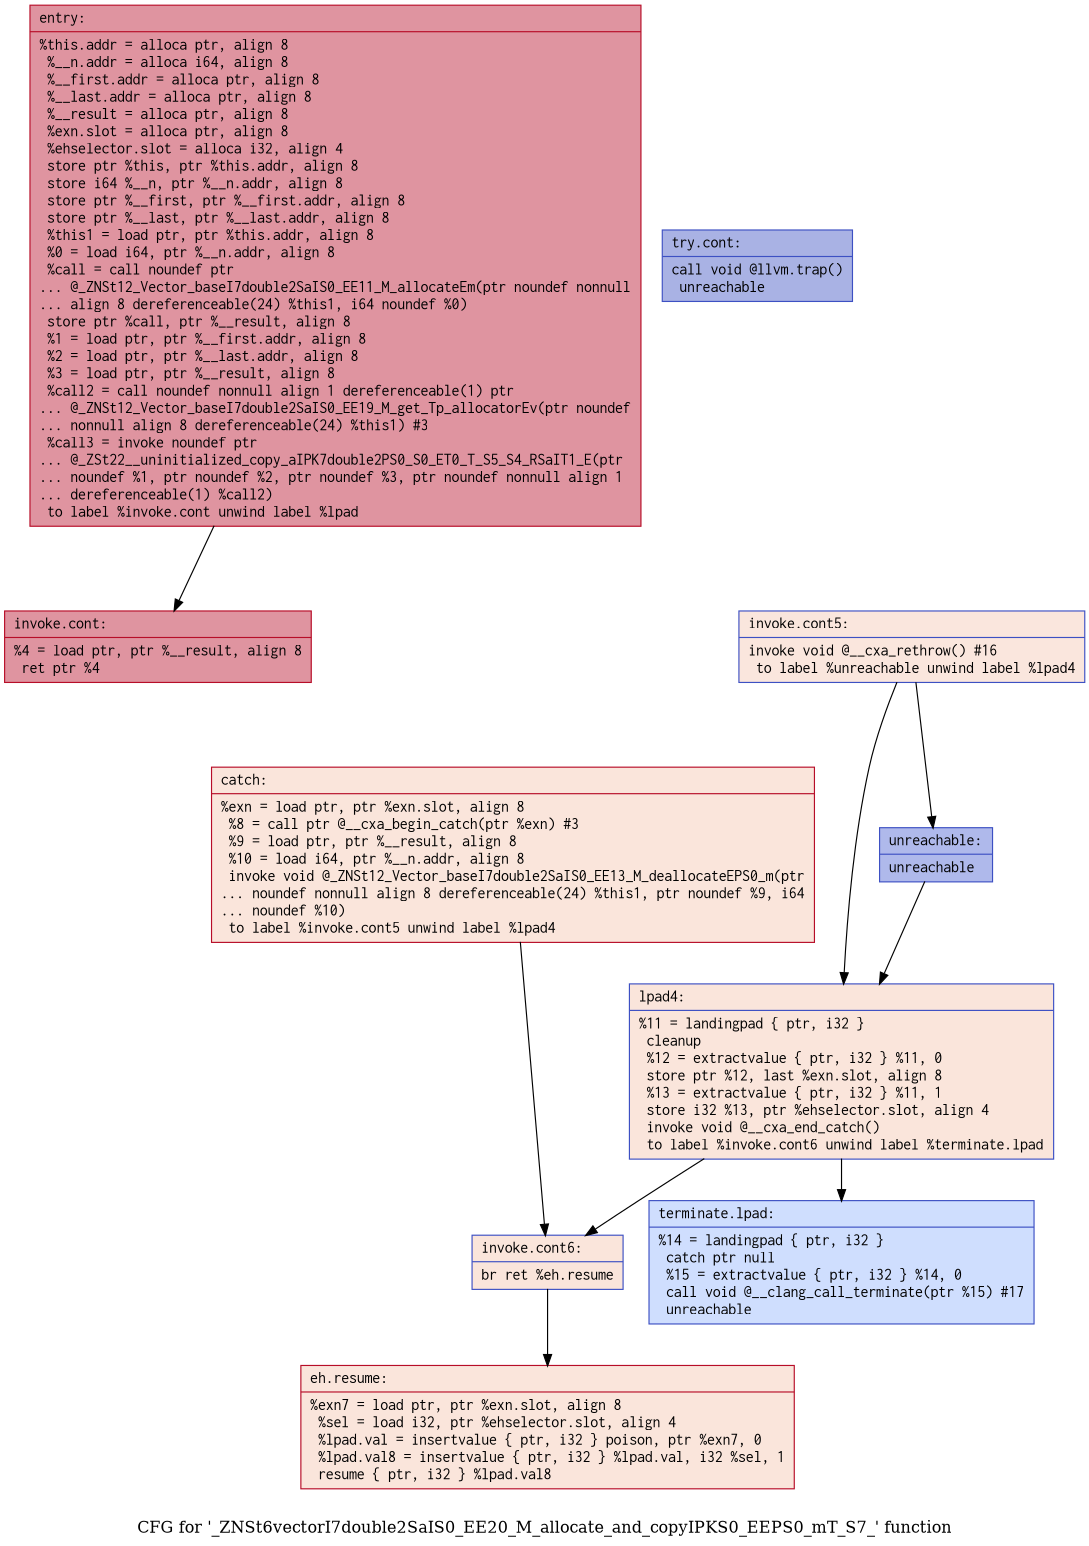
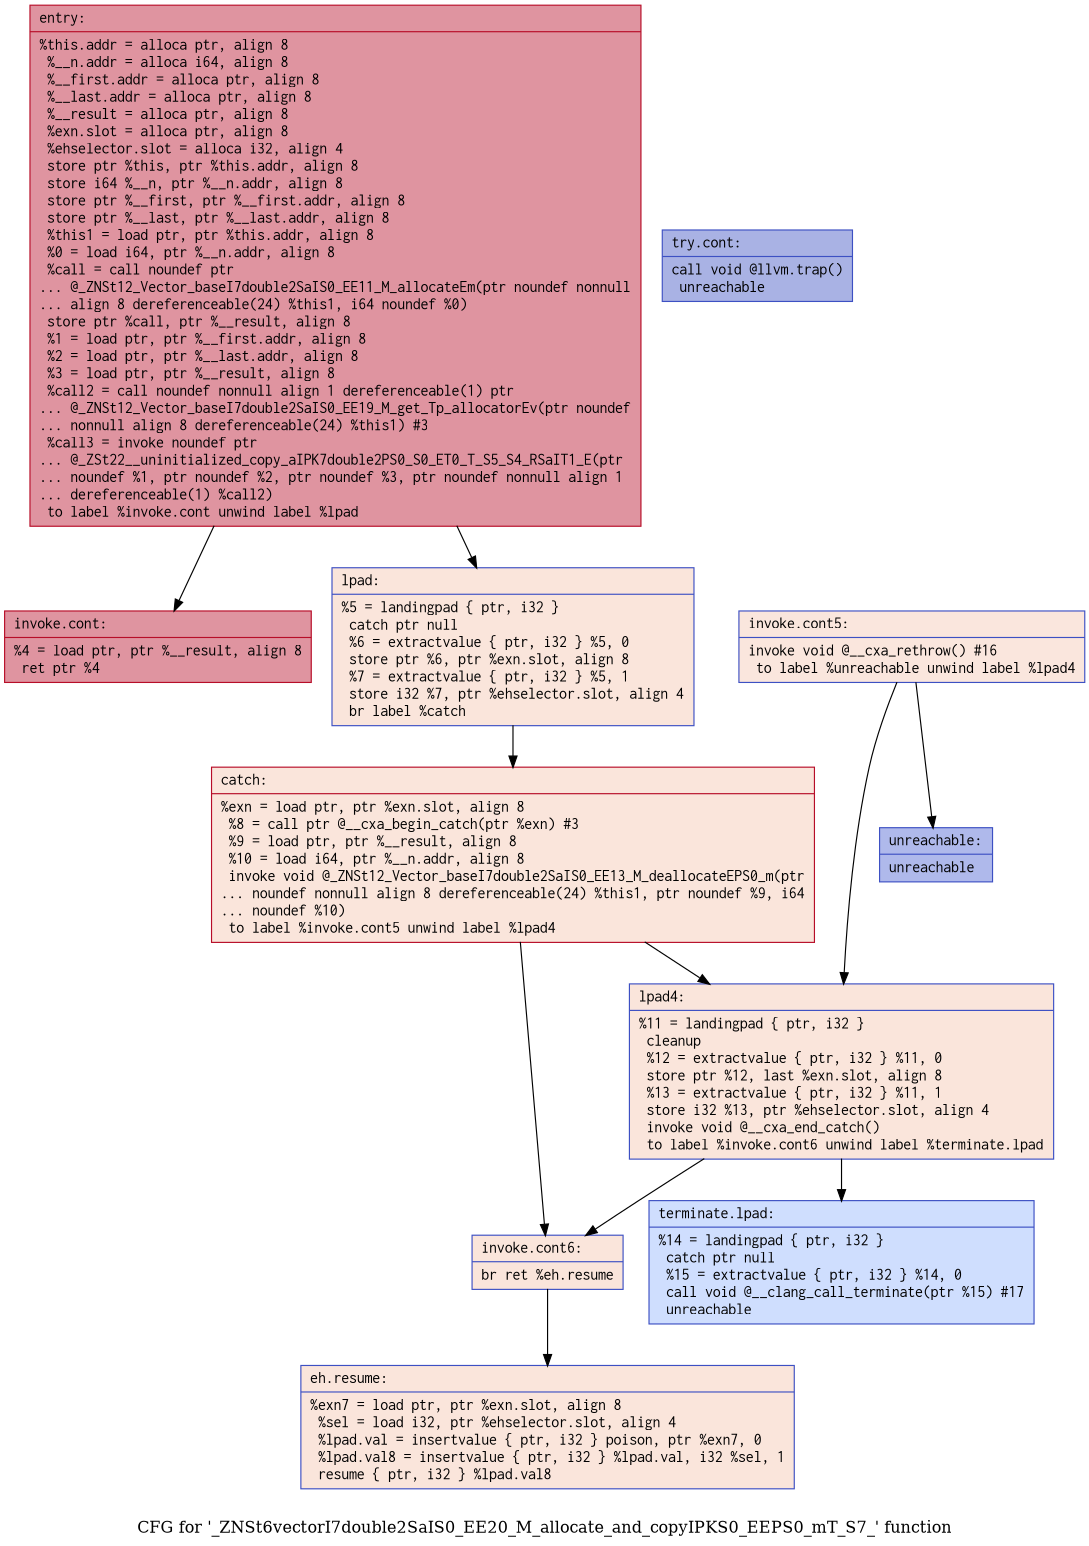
none -> (513, 647)
(905, 927) -> (672, 960)
(548, 1427) -> (548, 1427)
